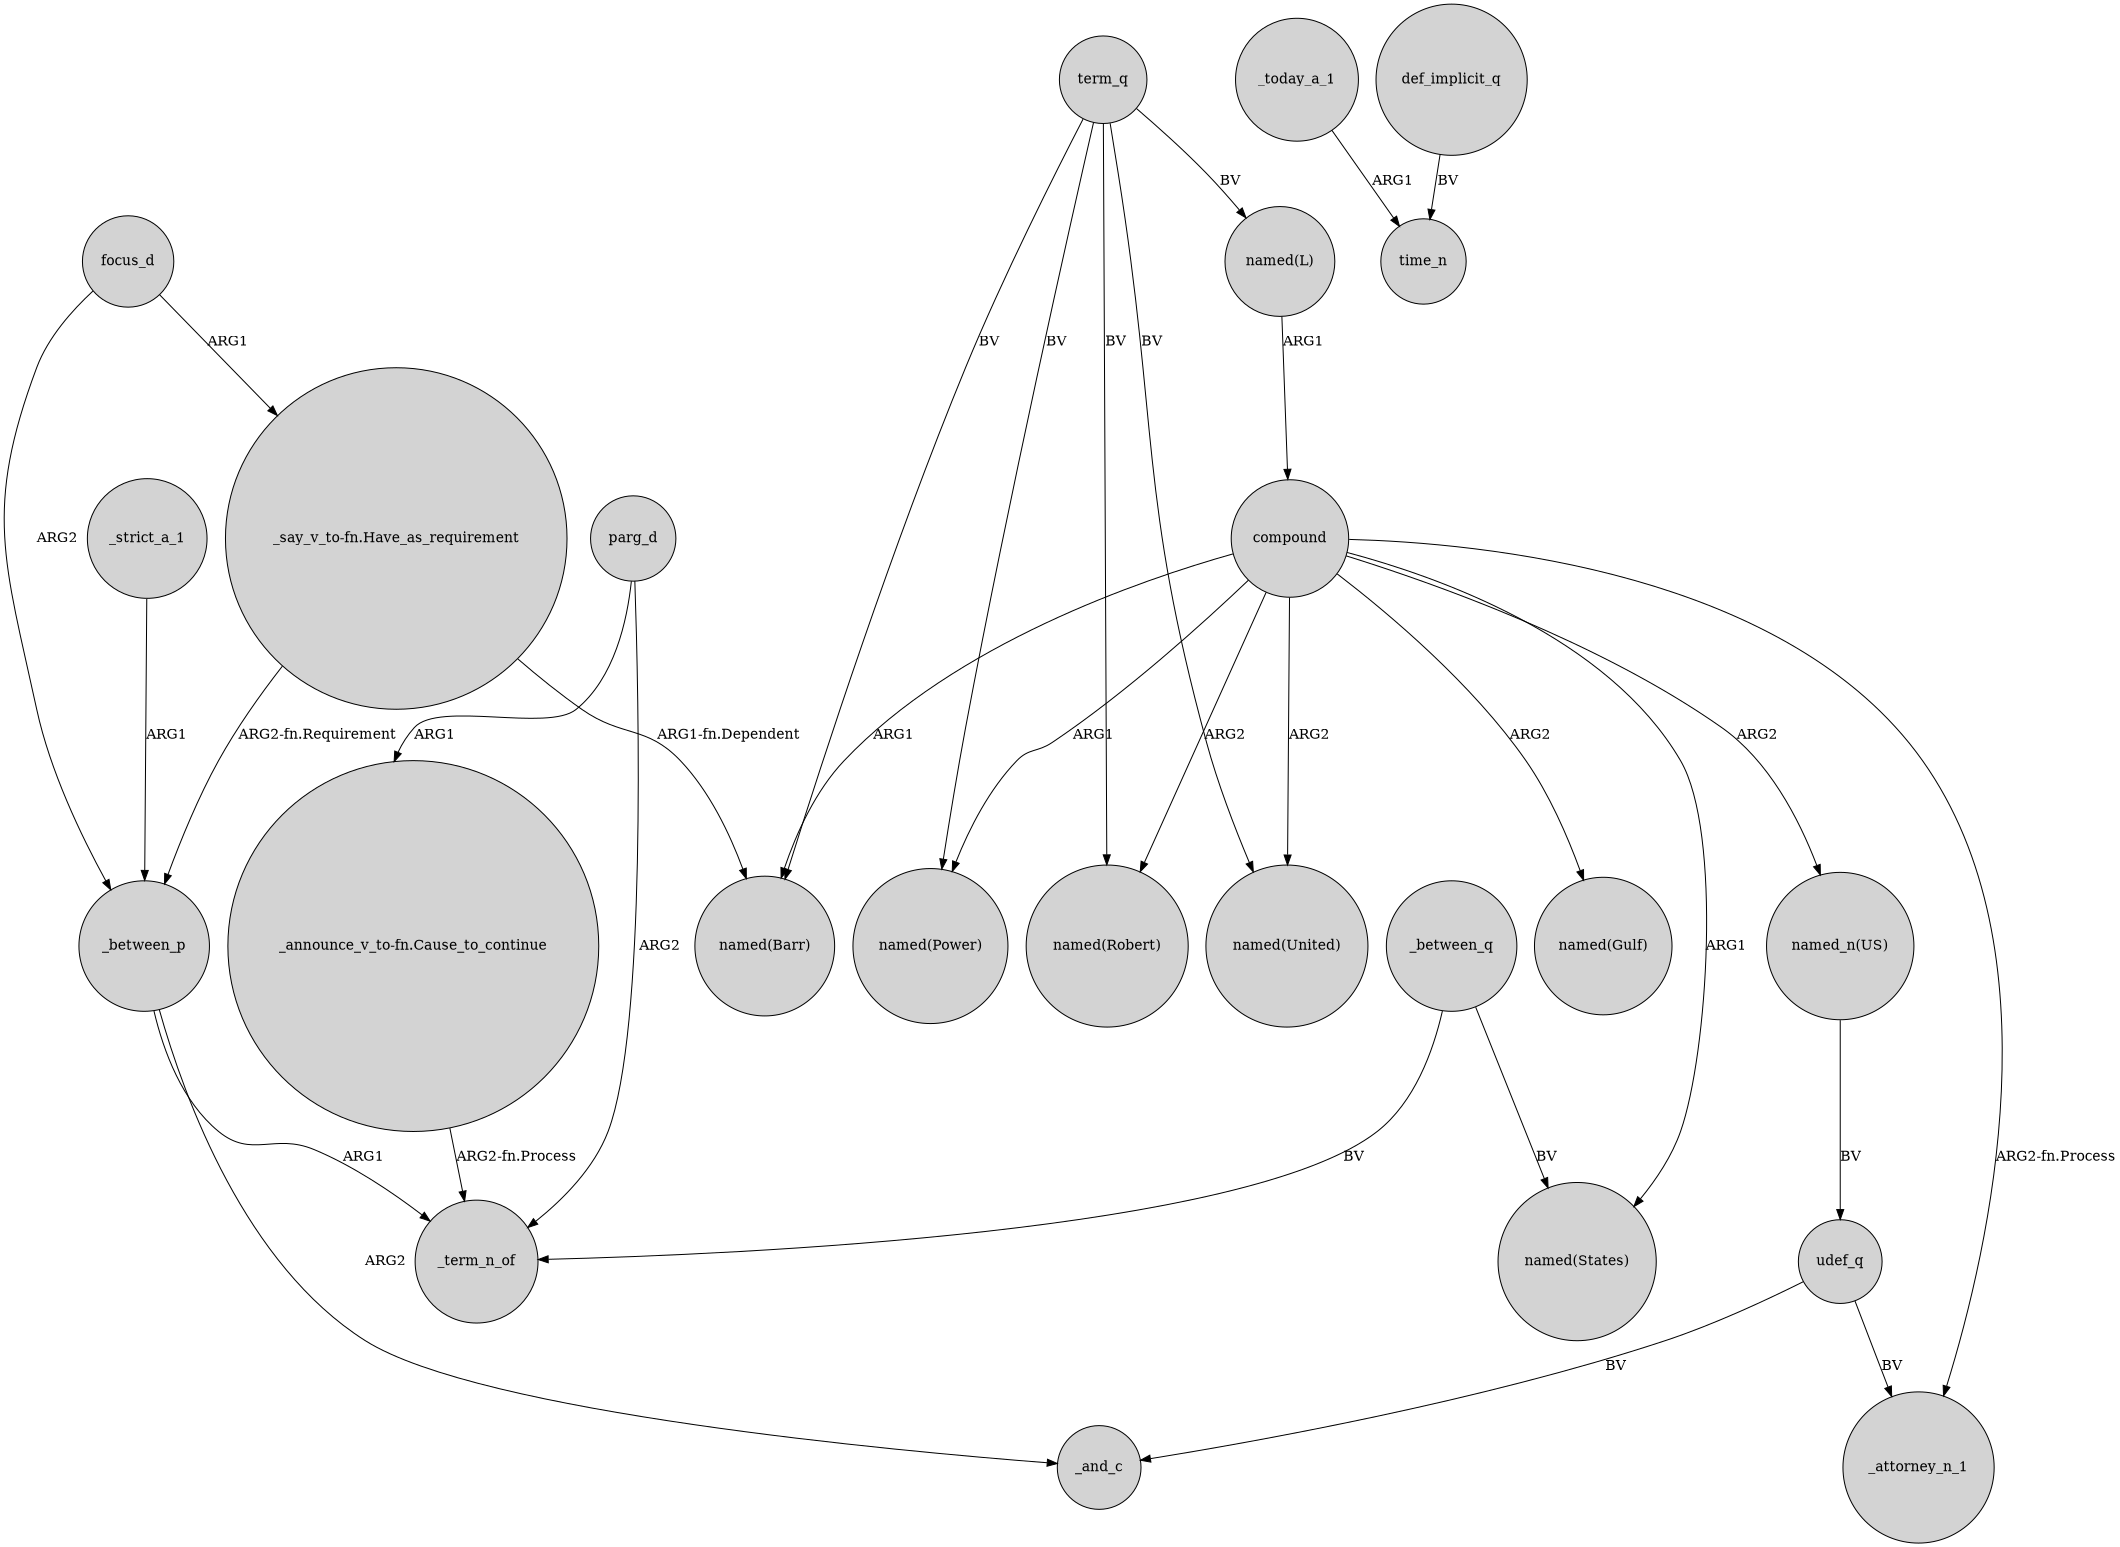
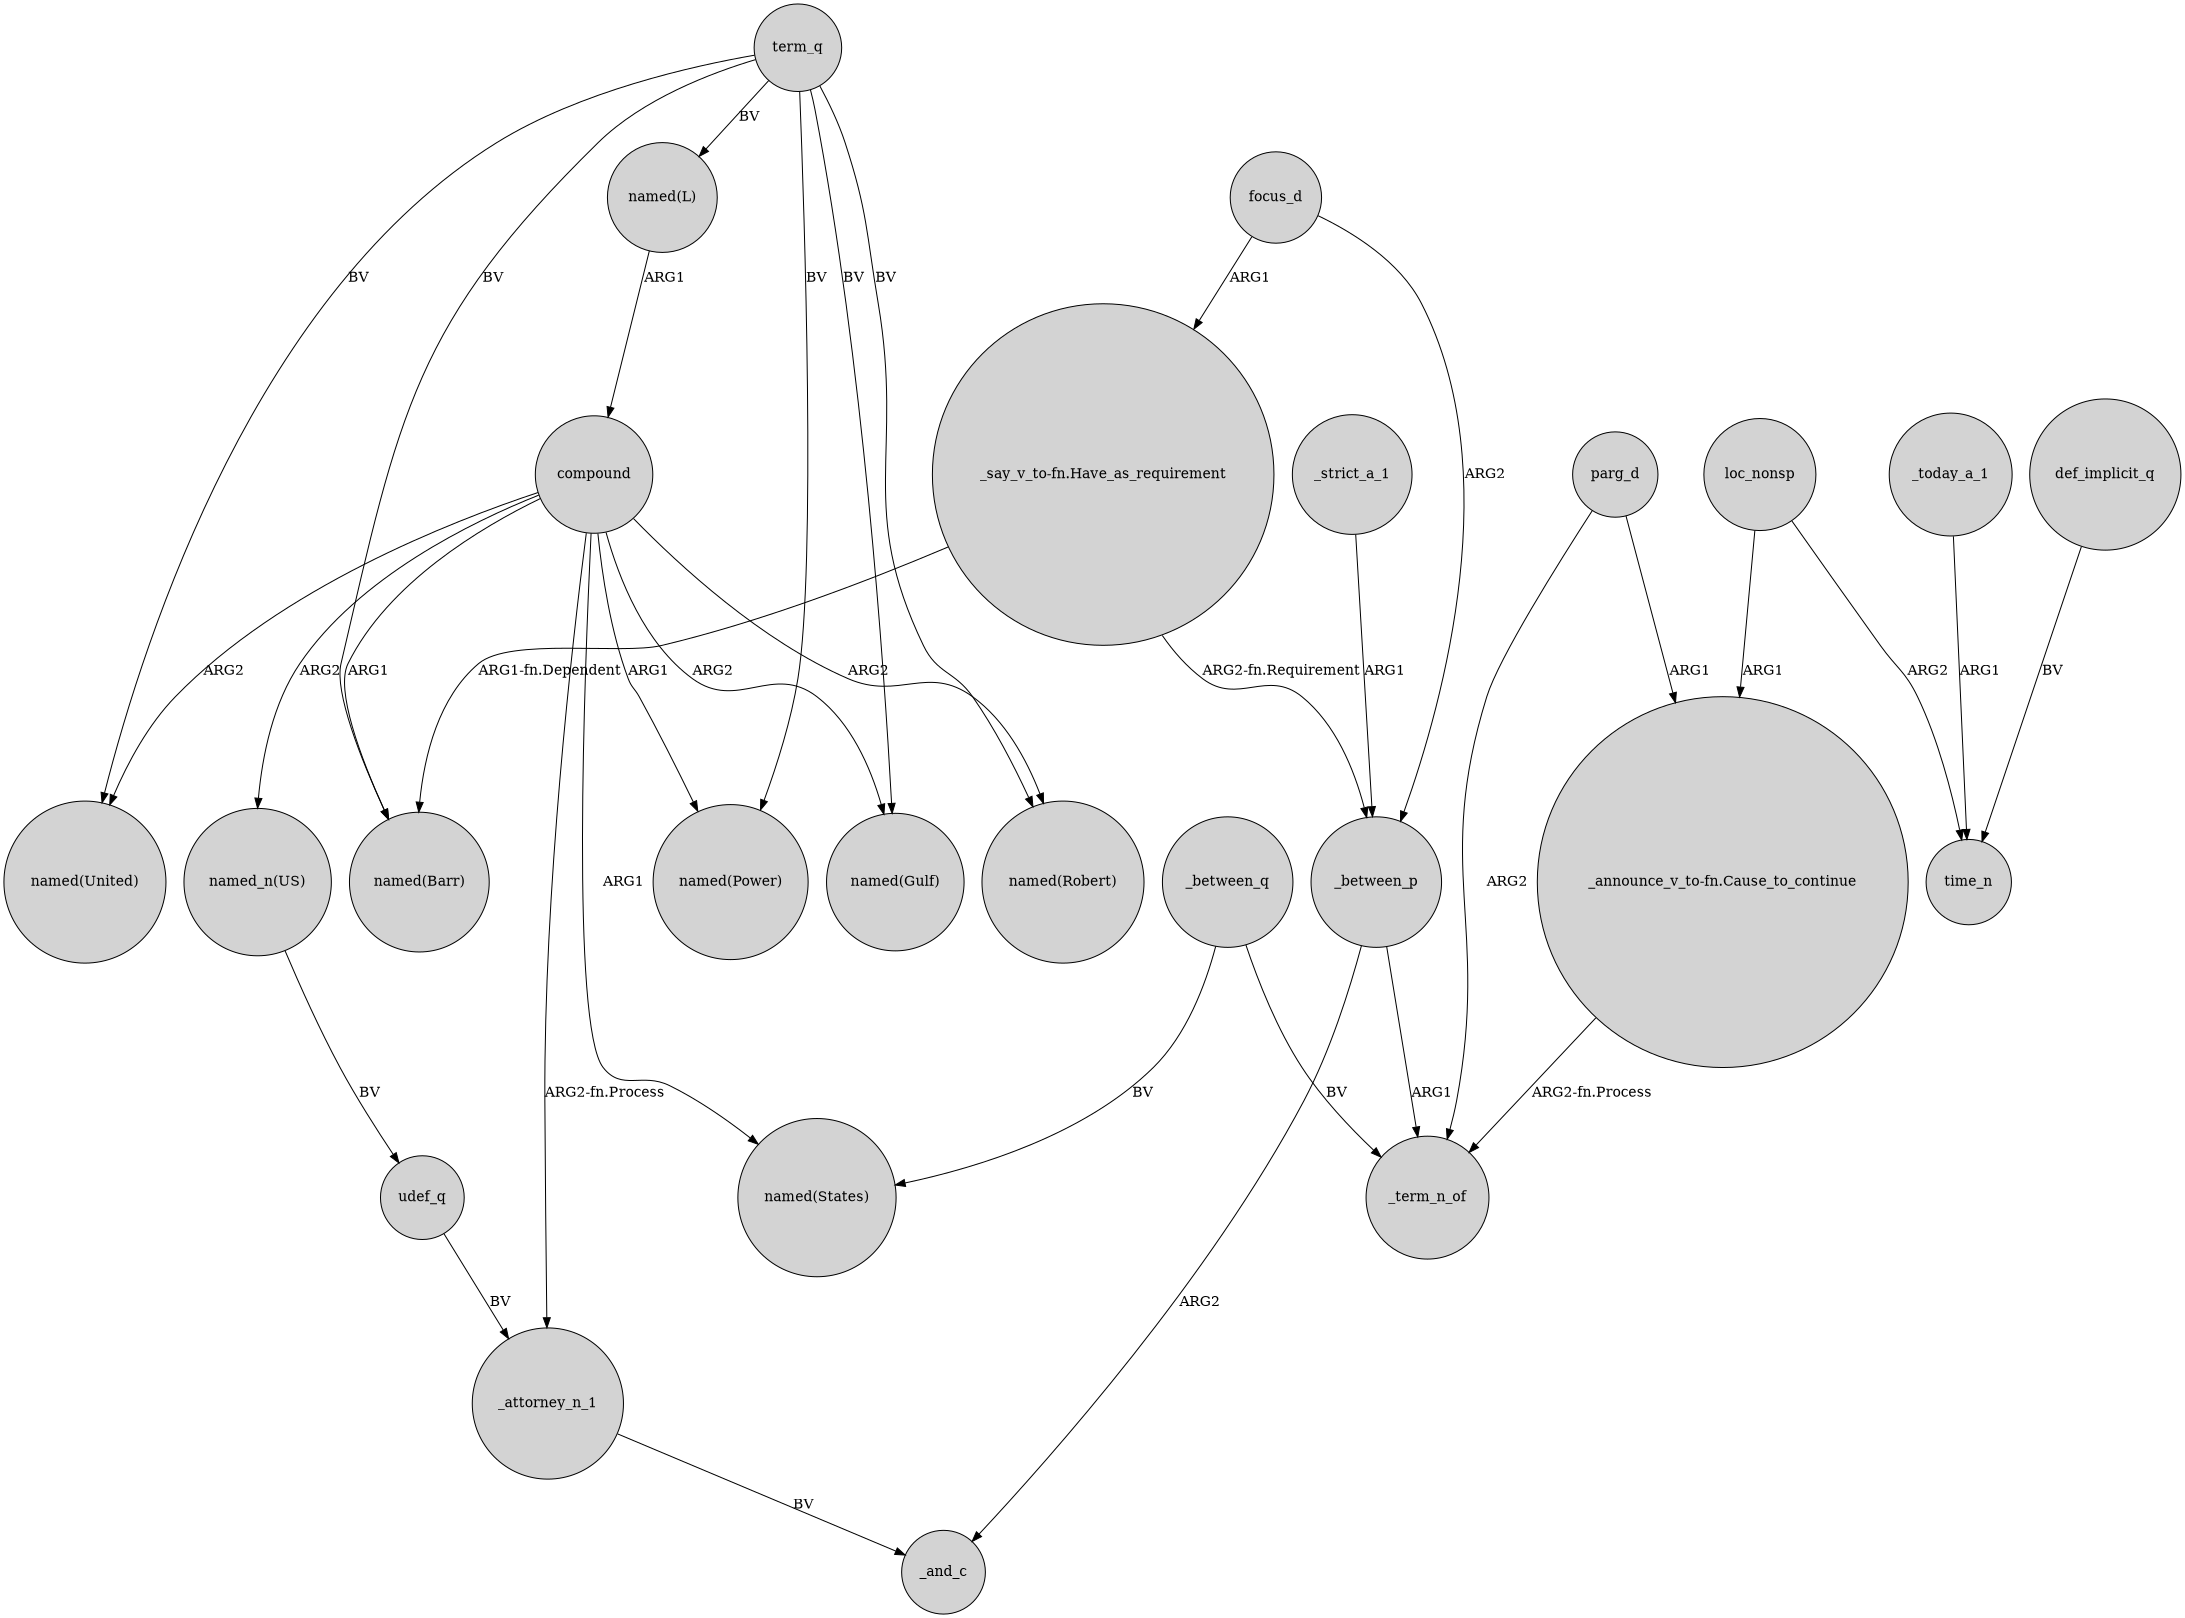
none -> (863, 445)
none -> (1760, 475)
(1483, 1392) -> (757, 1493)
